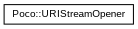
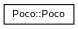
(69, 14) -> (39, 14)
